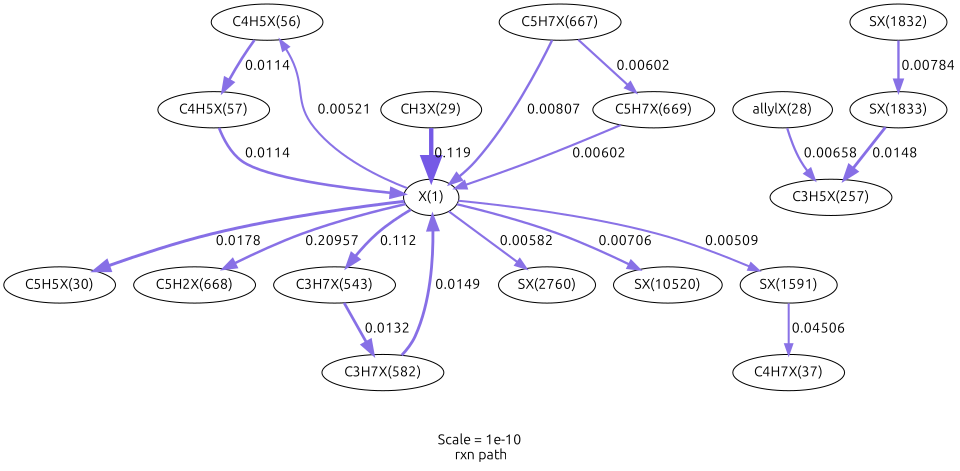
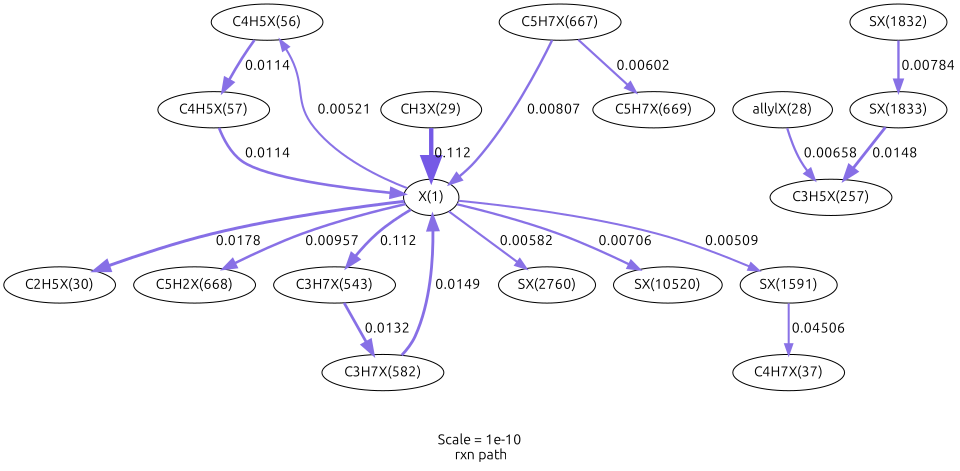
(451, 154) -> (451, 154)
(544, 157) -> none
(331, 241) -> (331, 241)
(60, 285) -> (60, 285)
